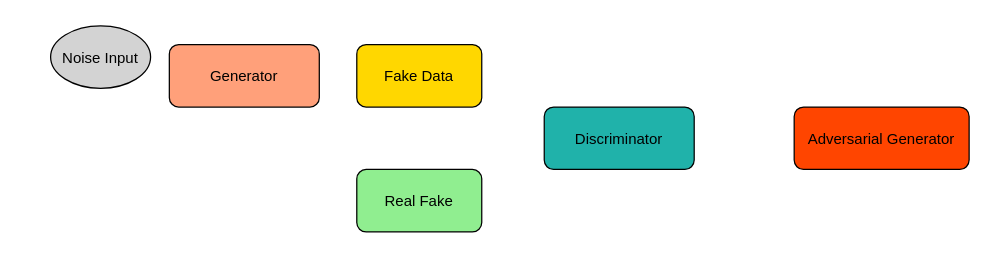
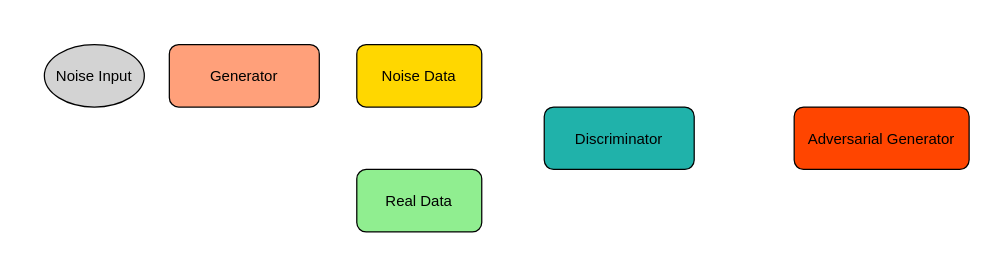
(101, 57) -> (94, 76)
(419, 76) -> (419, 76)
(419, 201) -> (419, 201)
